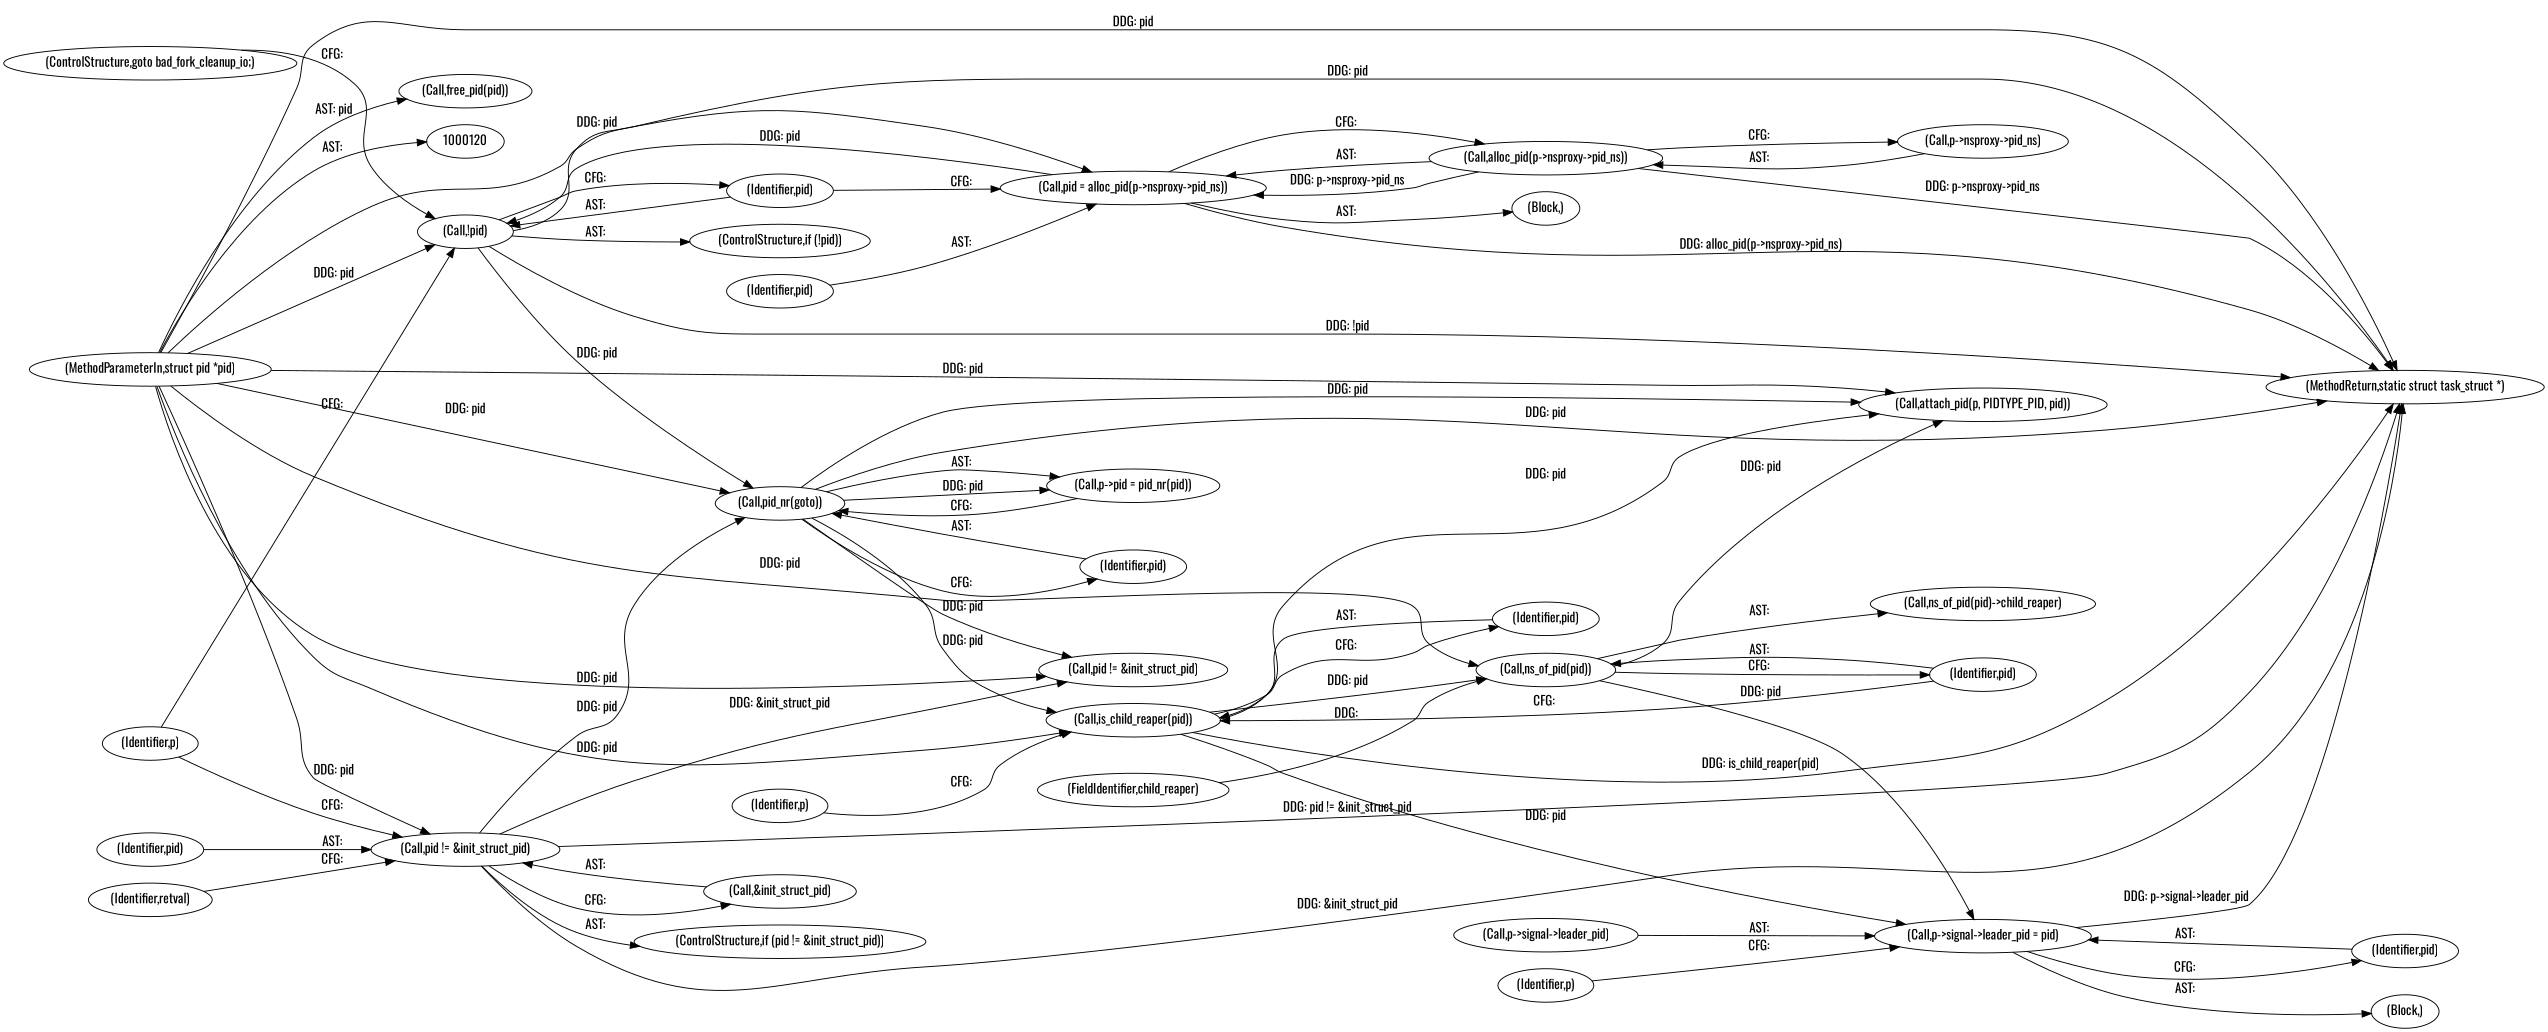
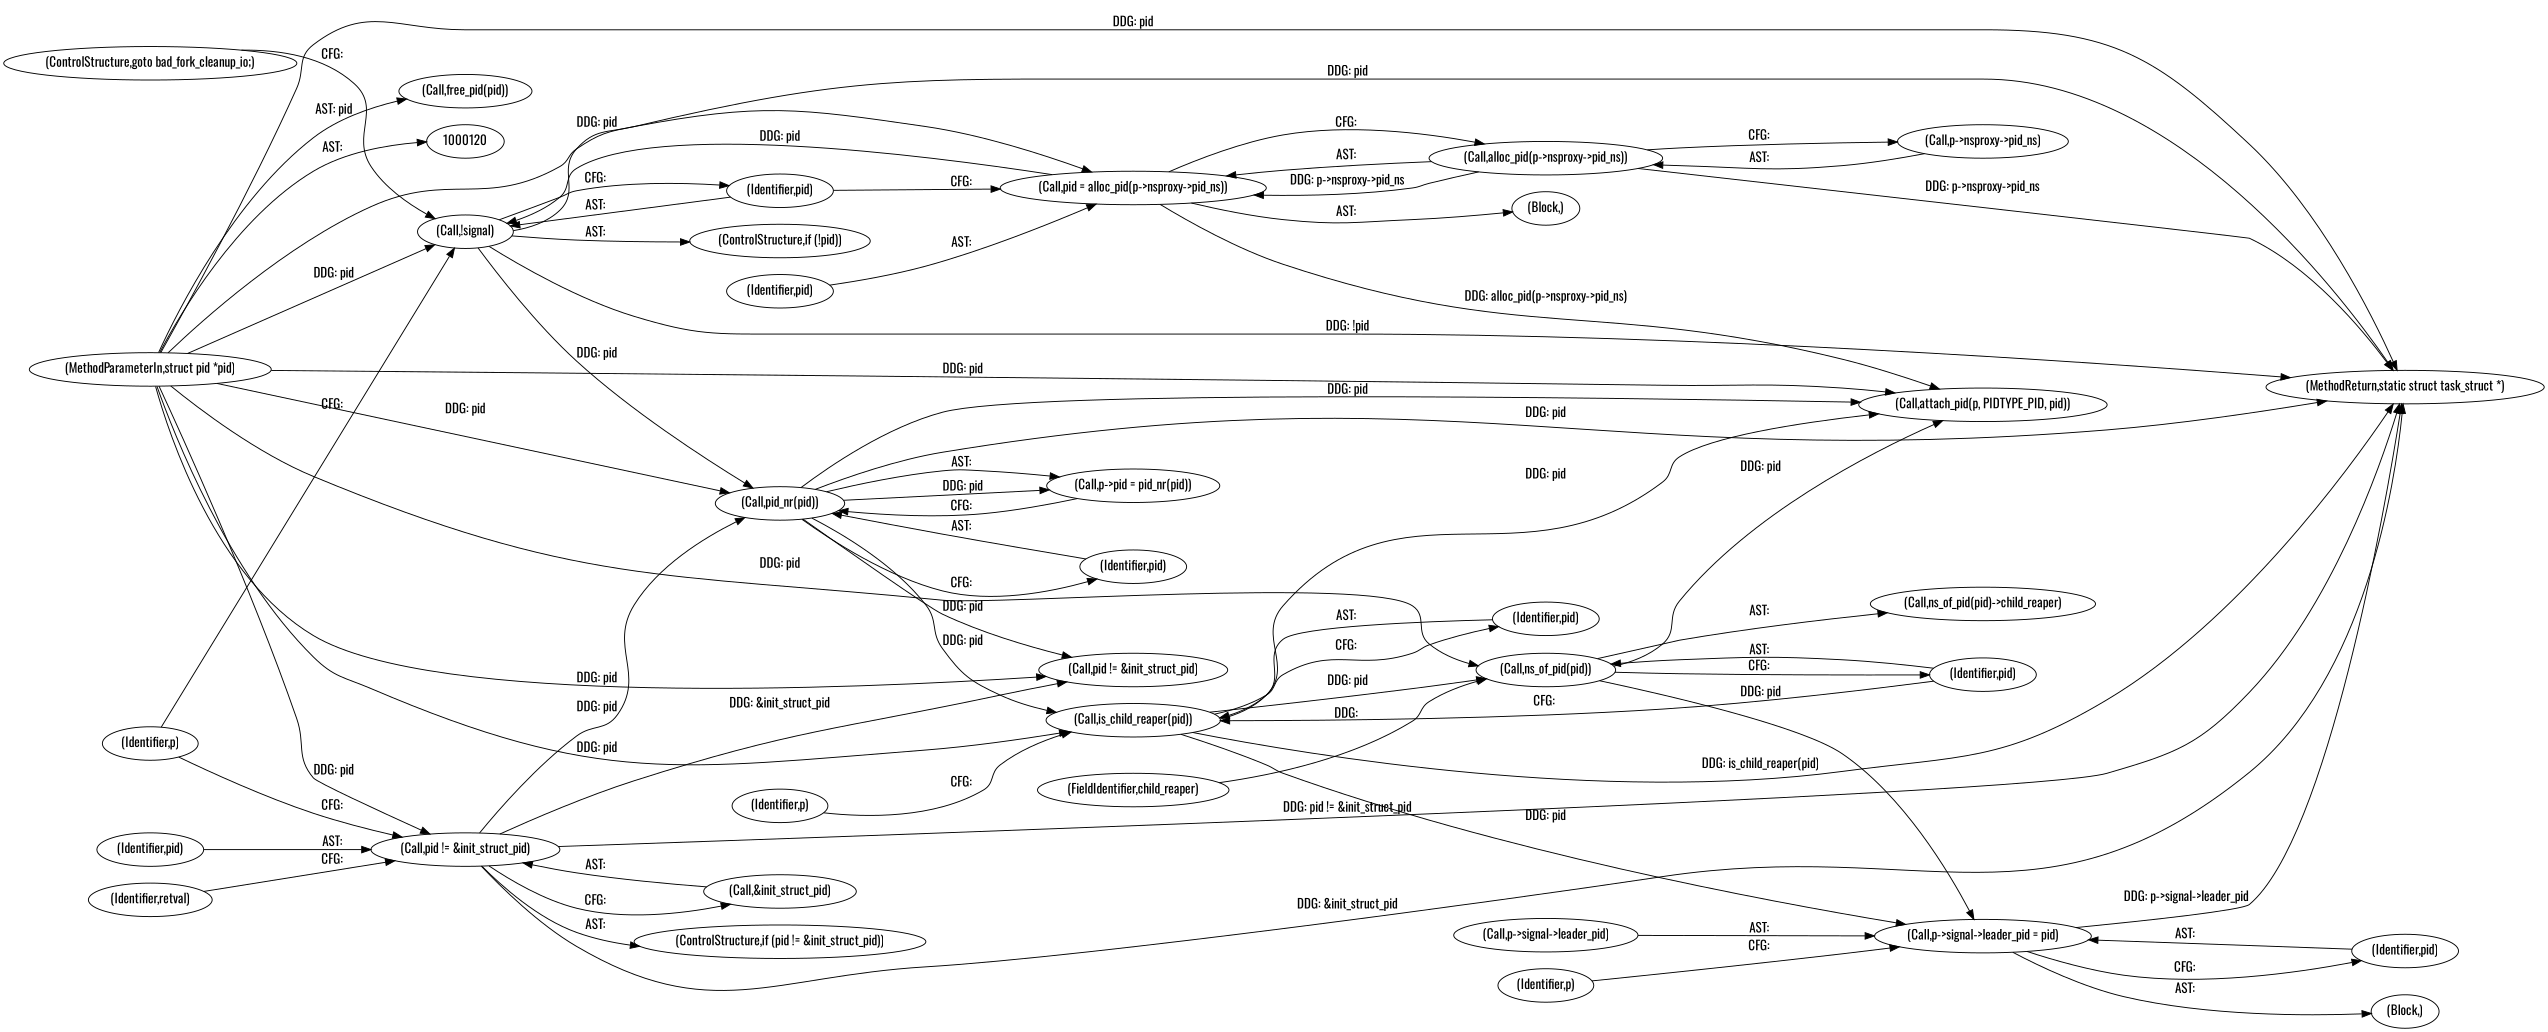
(465, 232) -> (465, 232)
(1784, 252) -> (1539, 317)
(780, 503) -> (780, 503)
